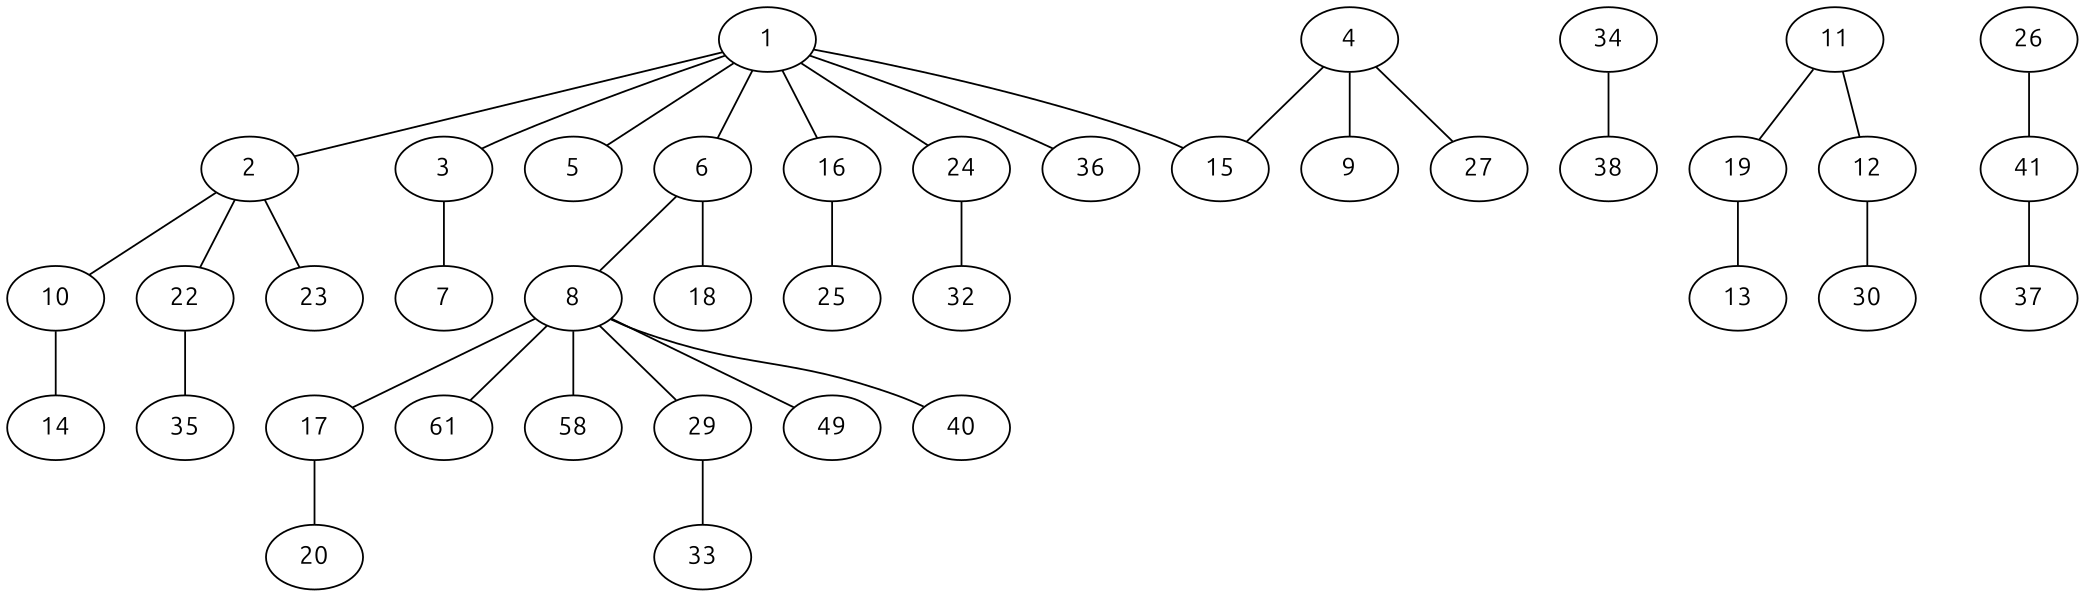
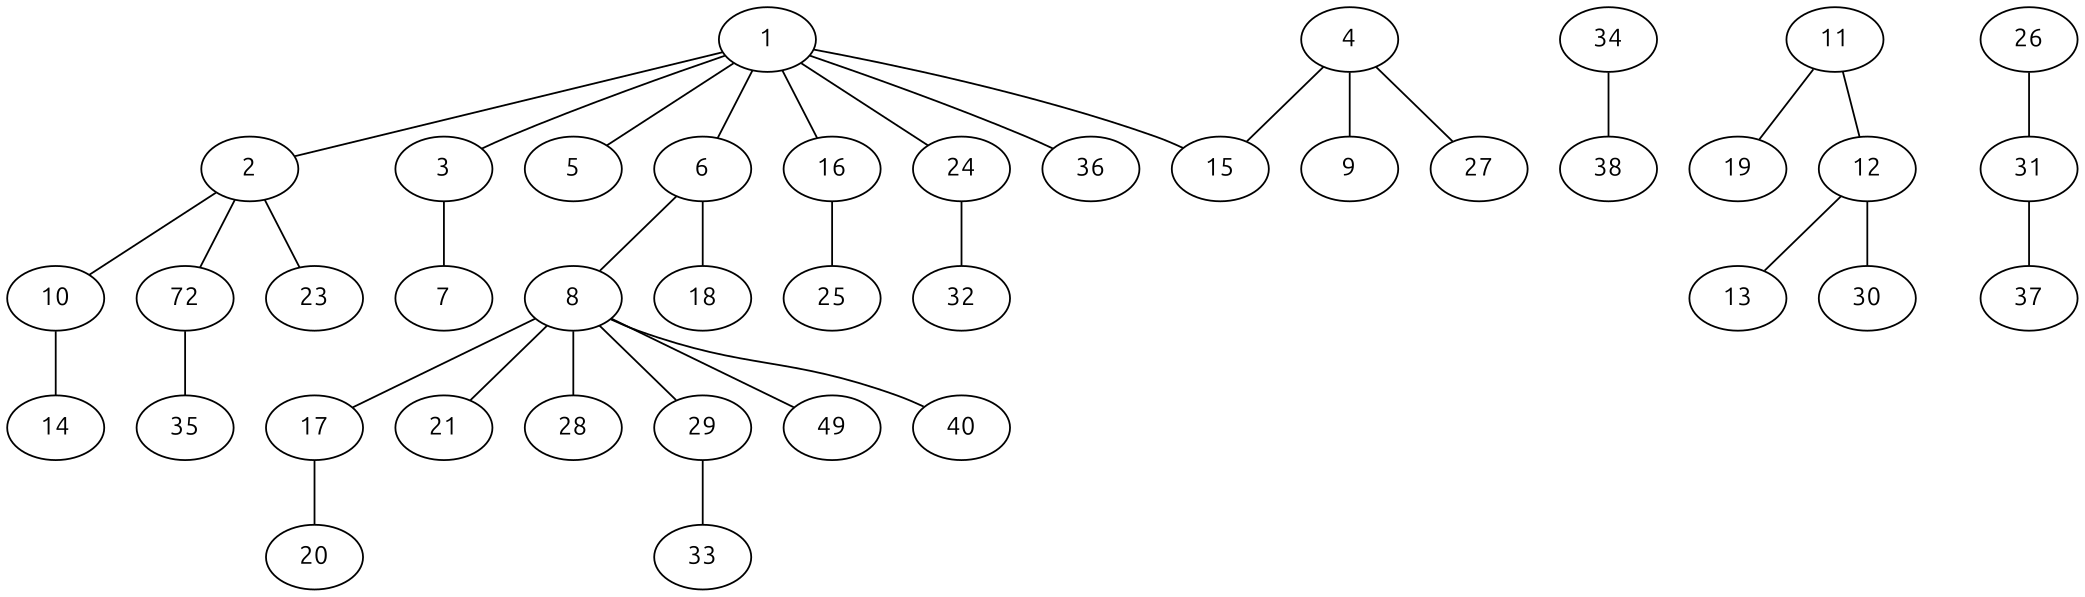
(2029, 169) -> (2029, 169)
(1738, 234) -> (1803, 233)
(185, 298) -> (185, 298)
(444, 428) -> (444, 428)
(573, 428) -> (573, 428)
